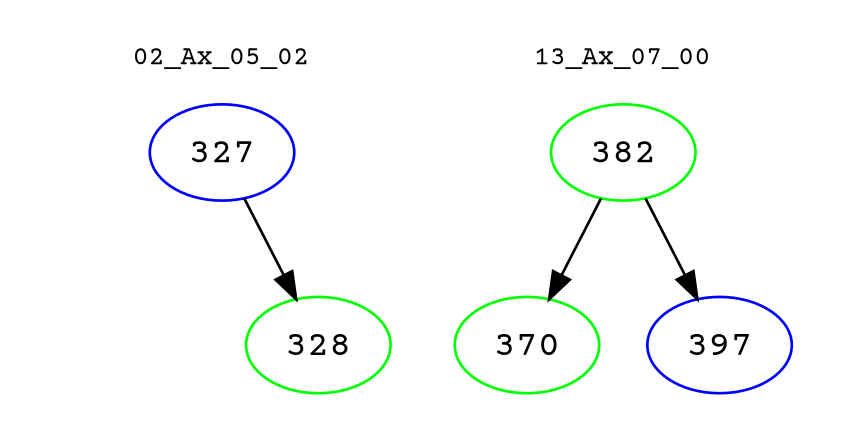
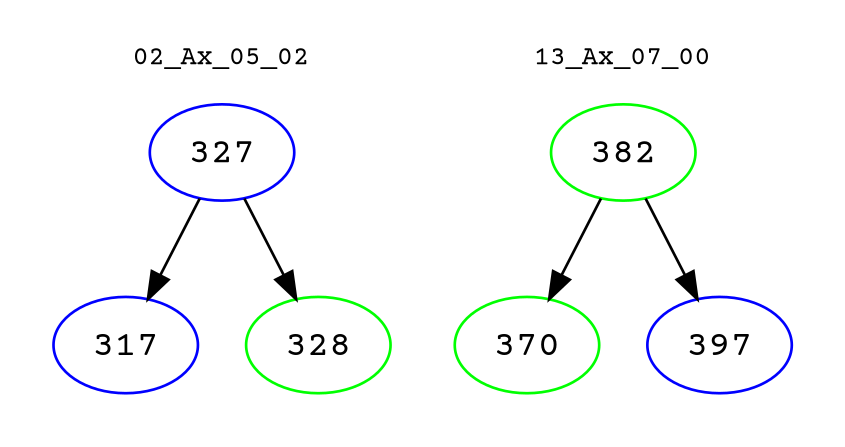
none -> (126, 345)
